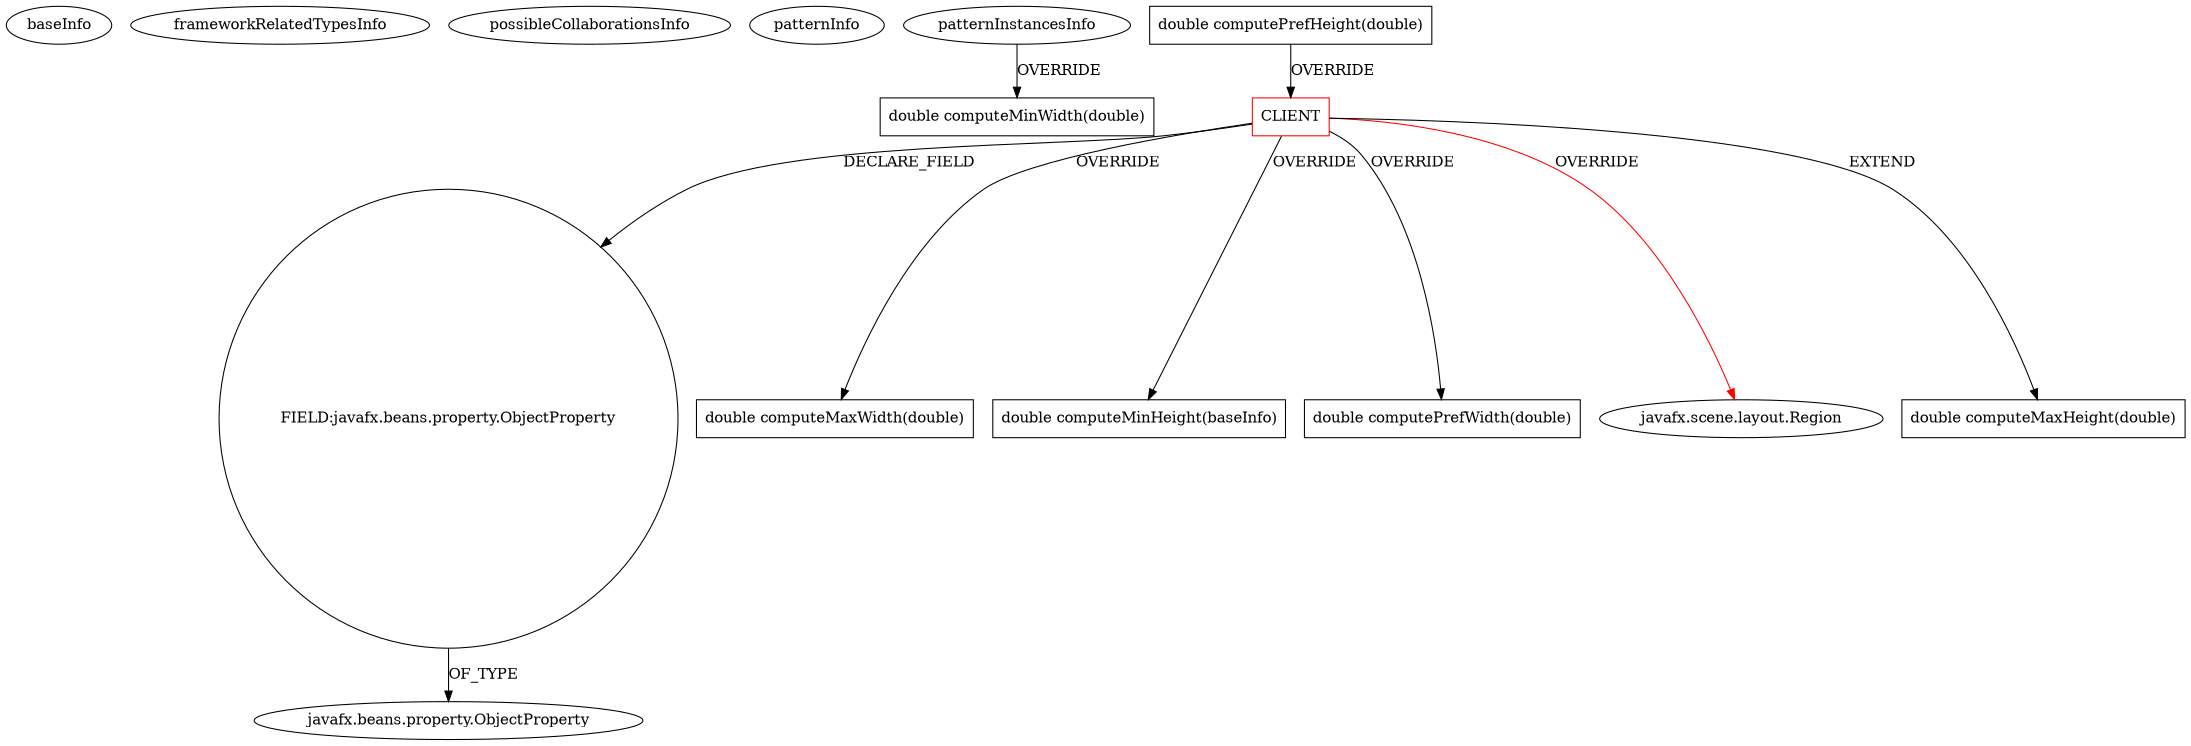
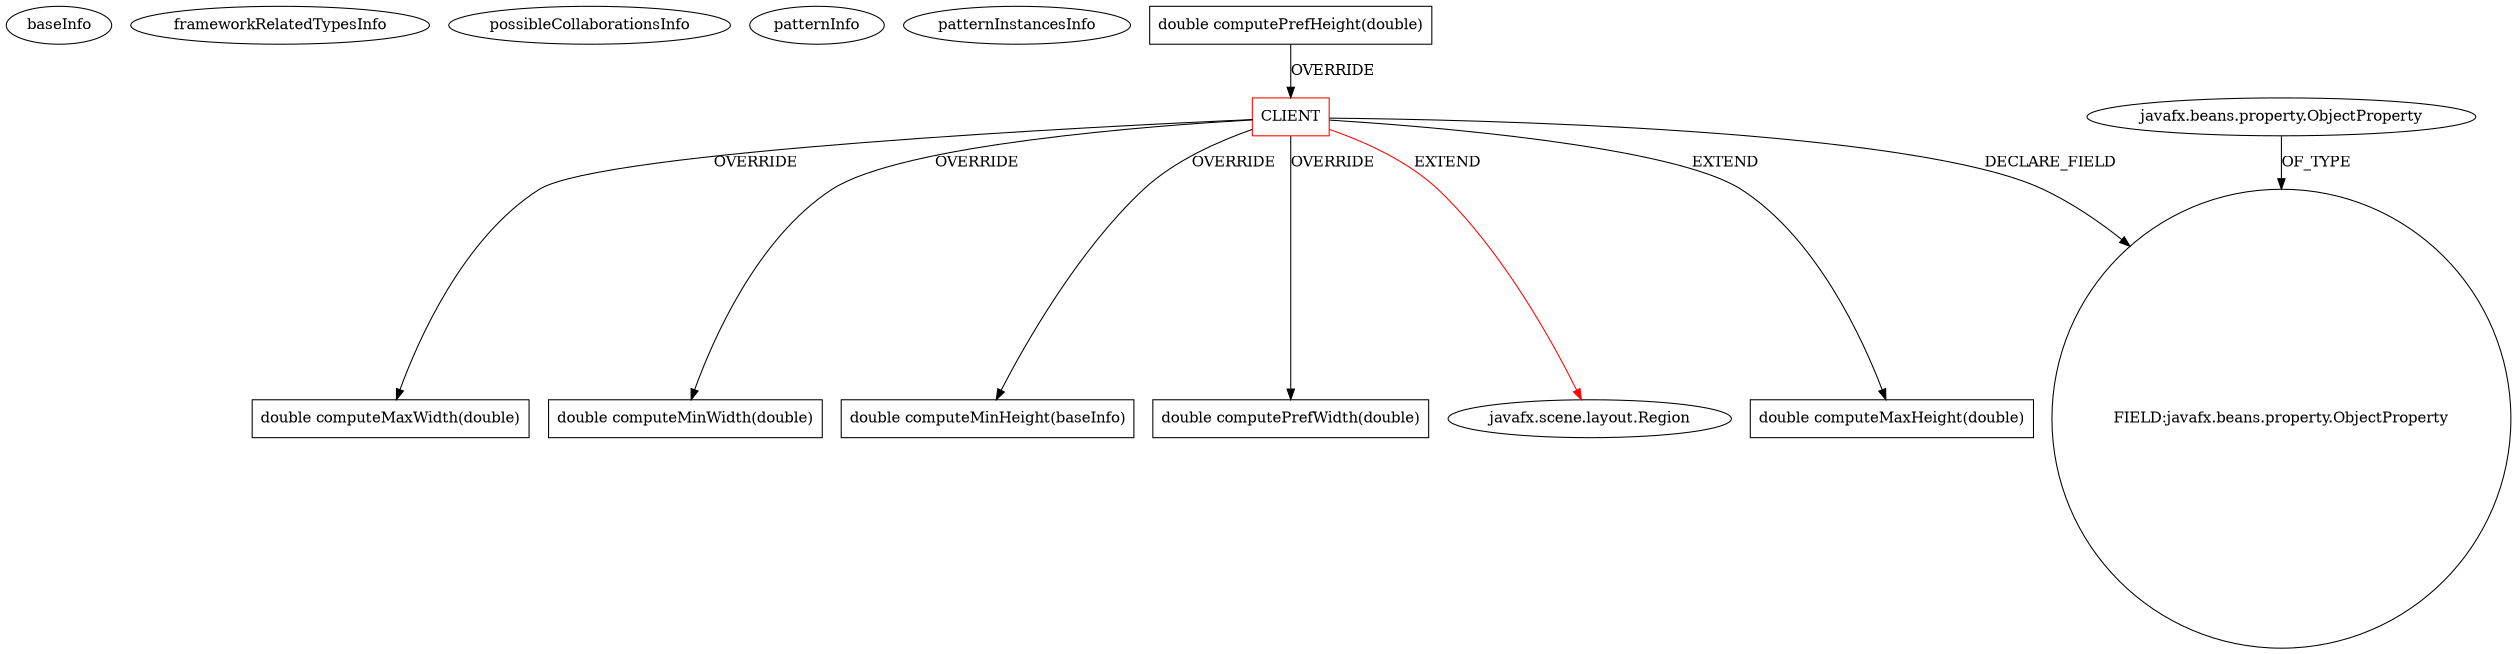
(1017, 66) -> (917, 159)
(1597, 163) -> (1448, 163)
(449, 670) -> (2281, 157)
